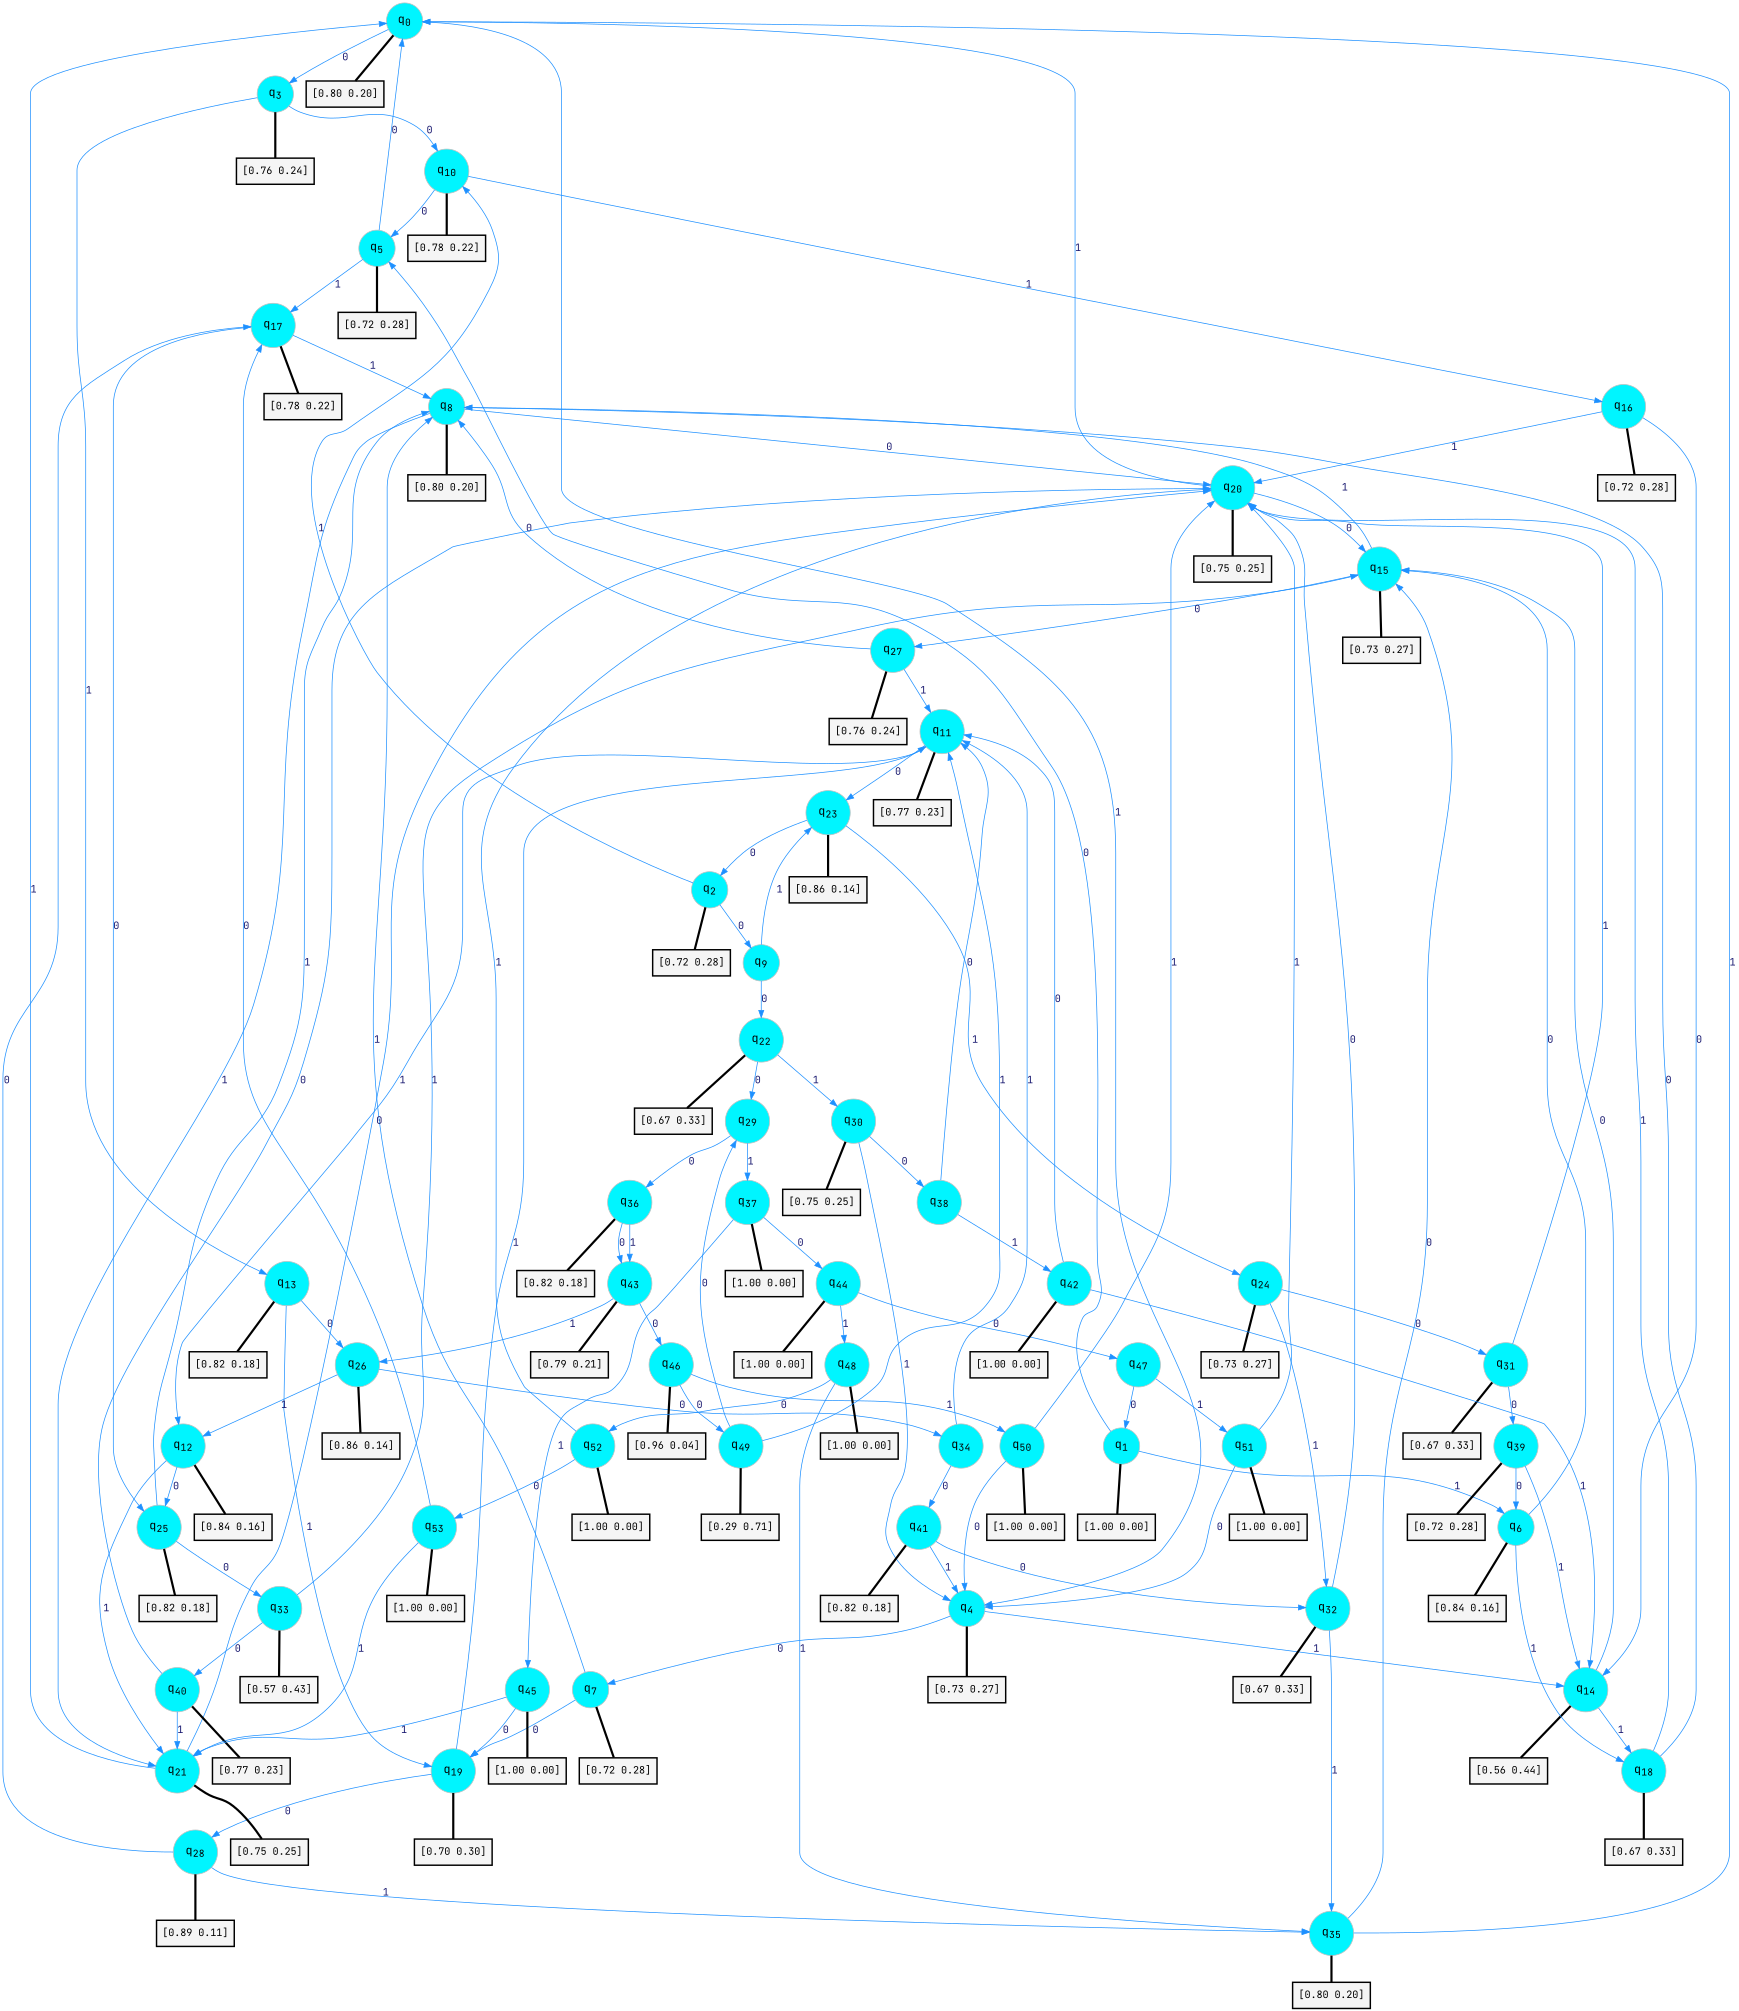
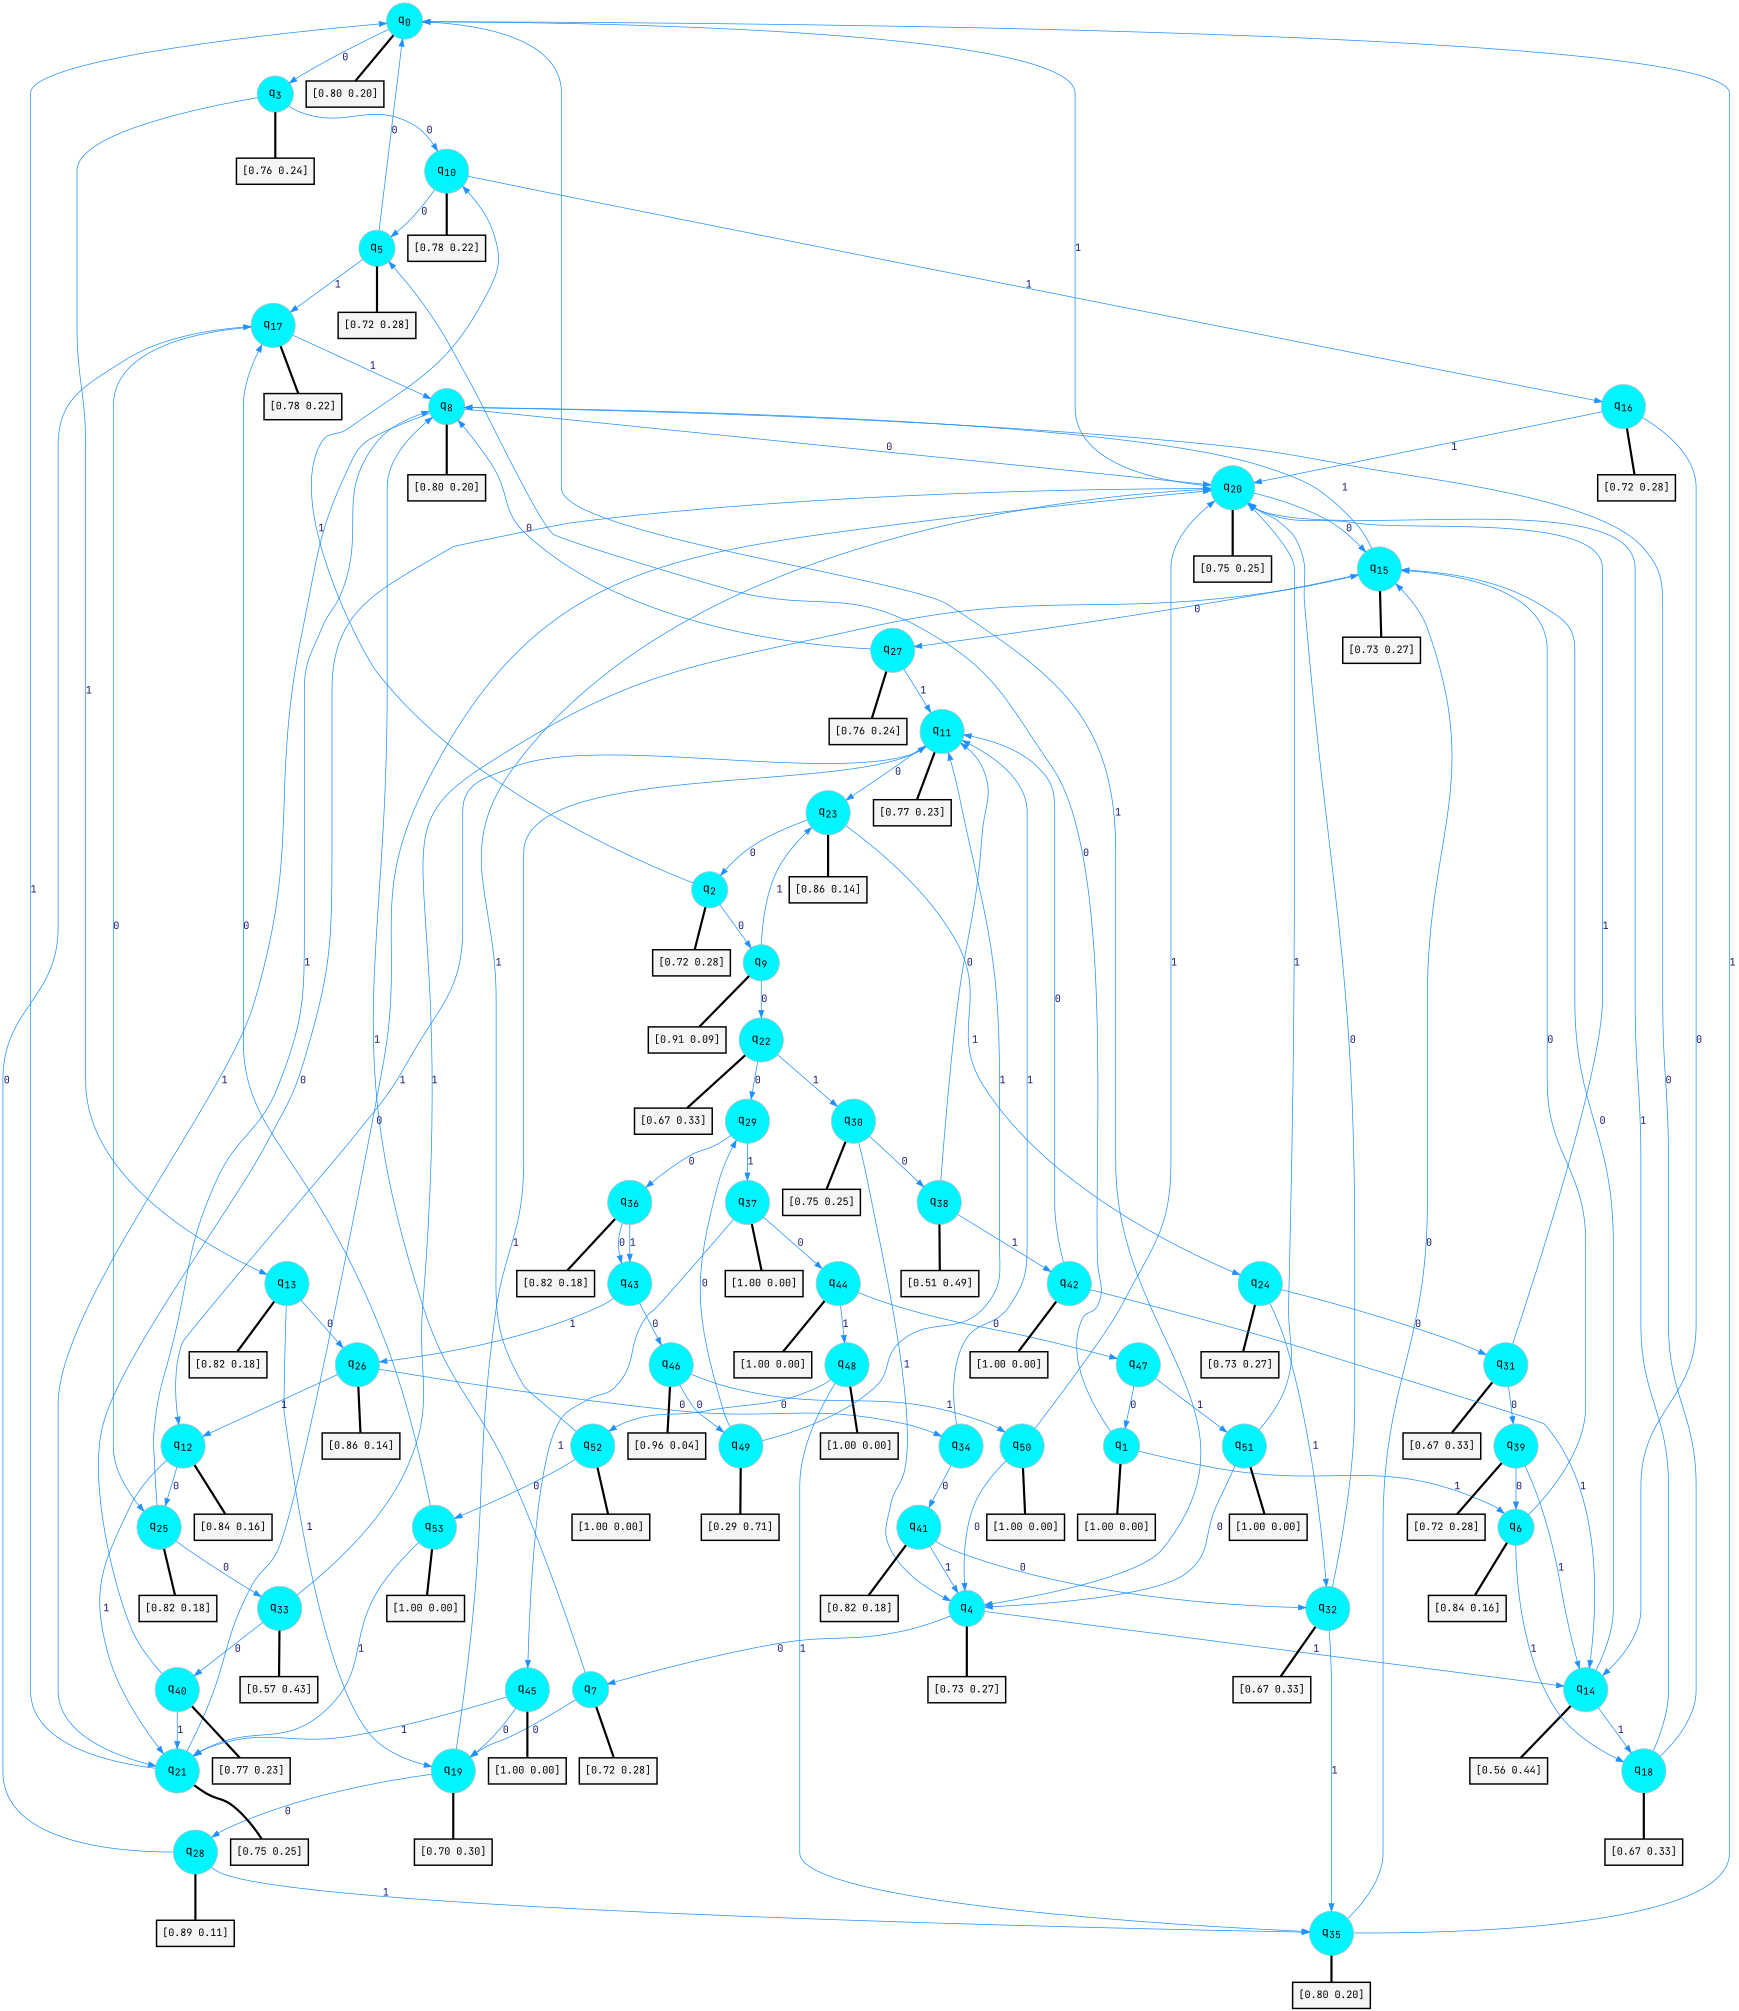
none -> (687, 1040)
none -> (940, 1284)
(569, 1365) -> none
